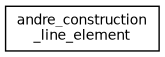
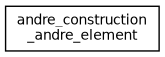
(82, 29) -> (82, 29)
